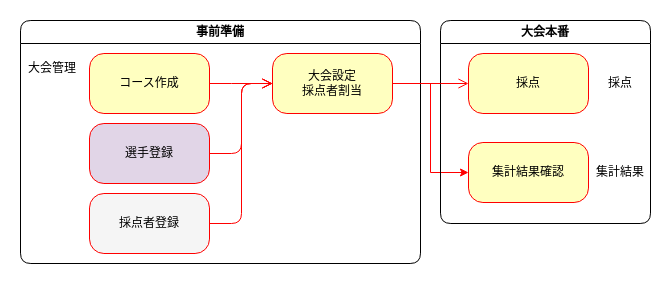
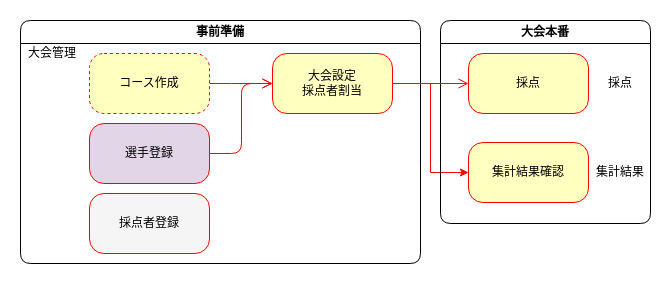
(53, 69) -> (53, 54)
(150, 84) -> (150, 84)
(242, 198) -> none
